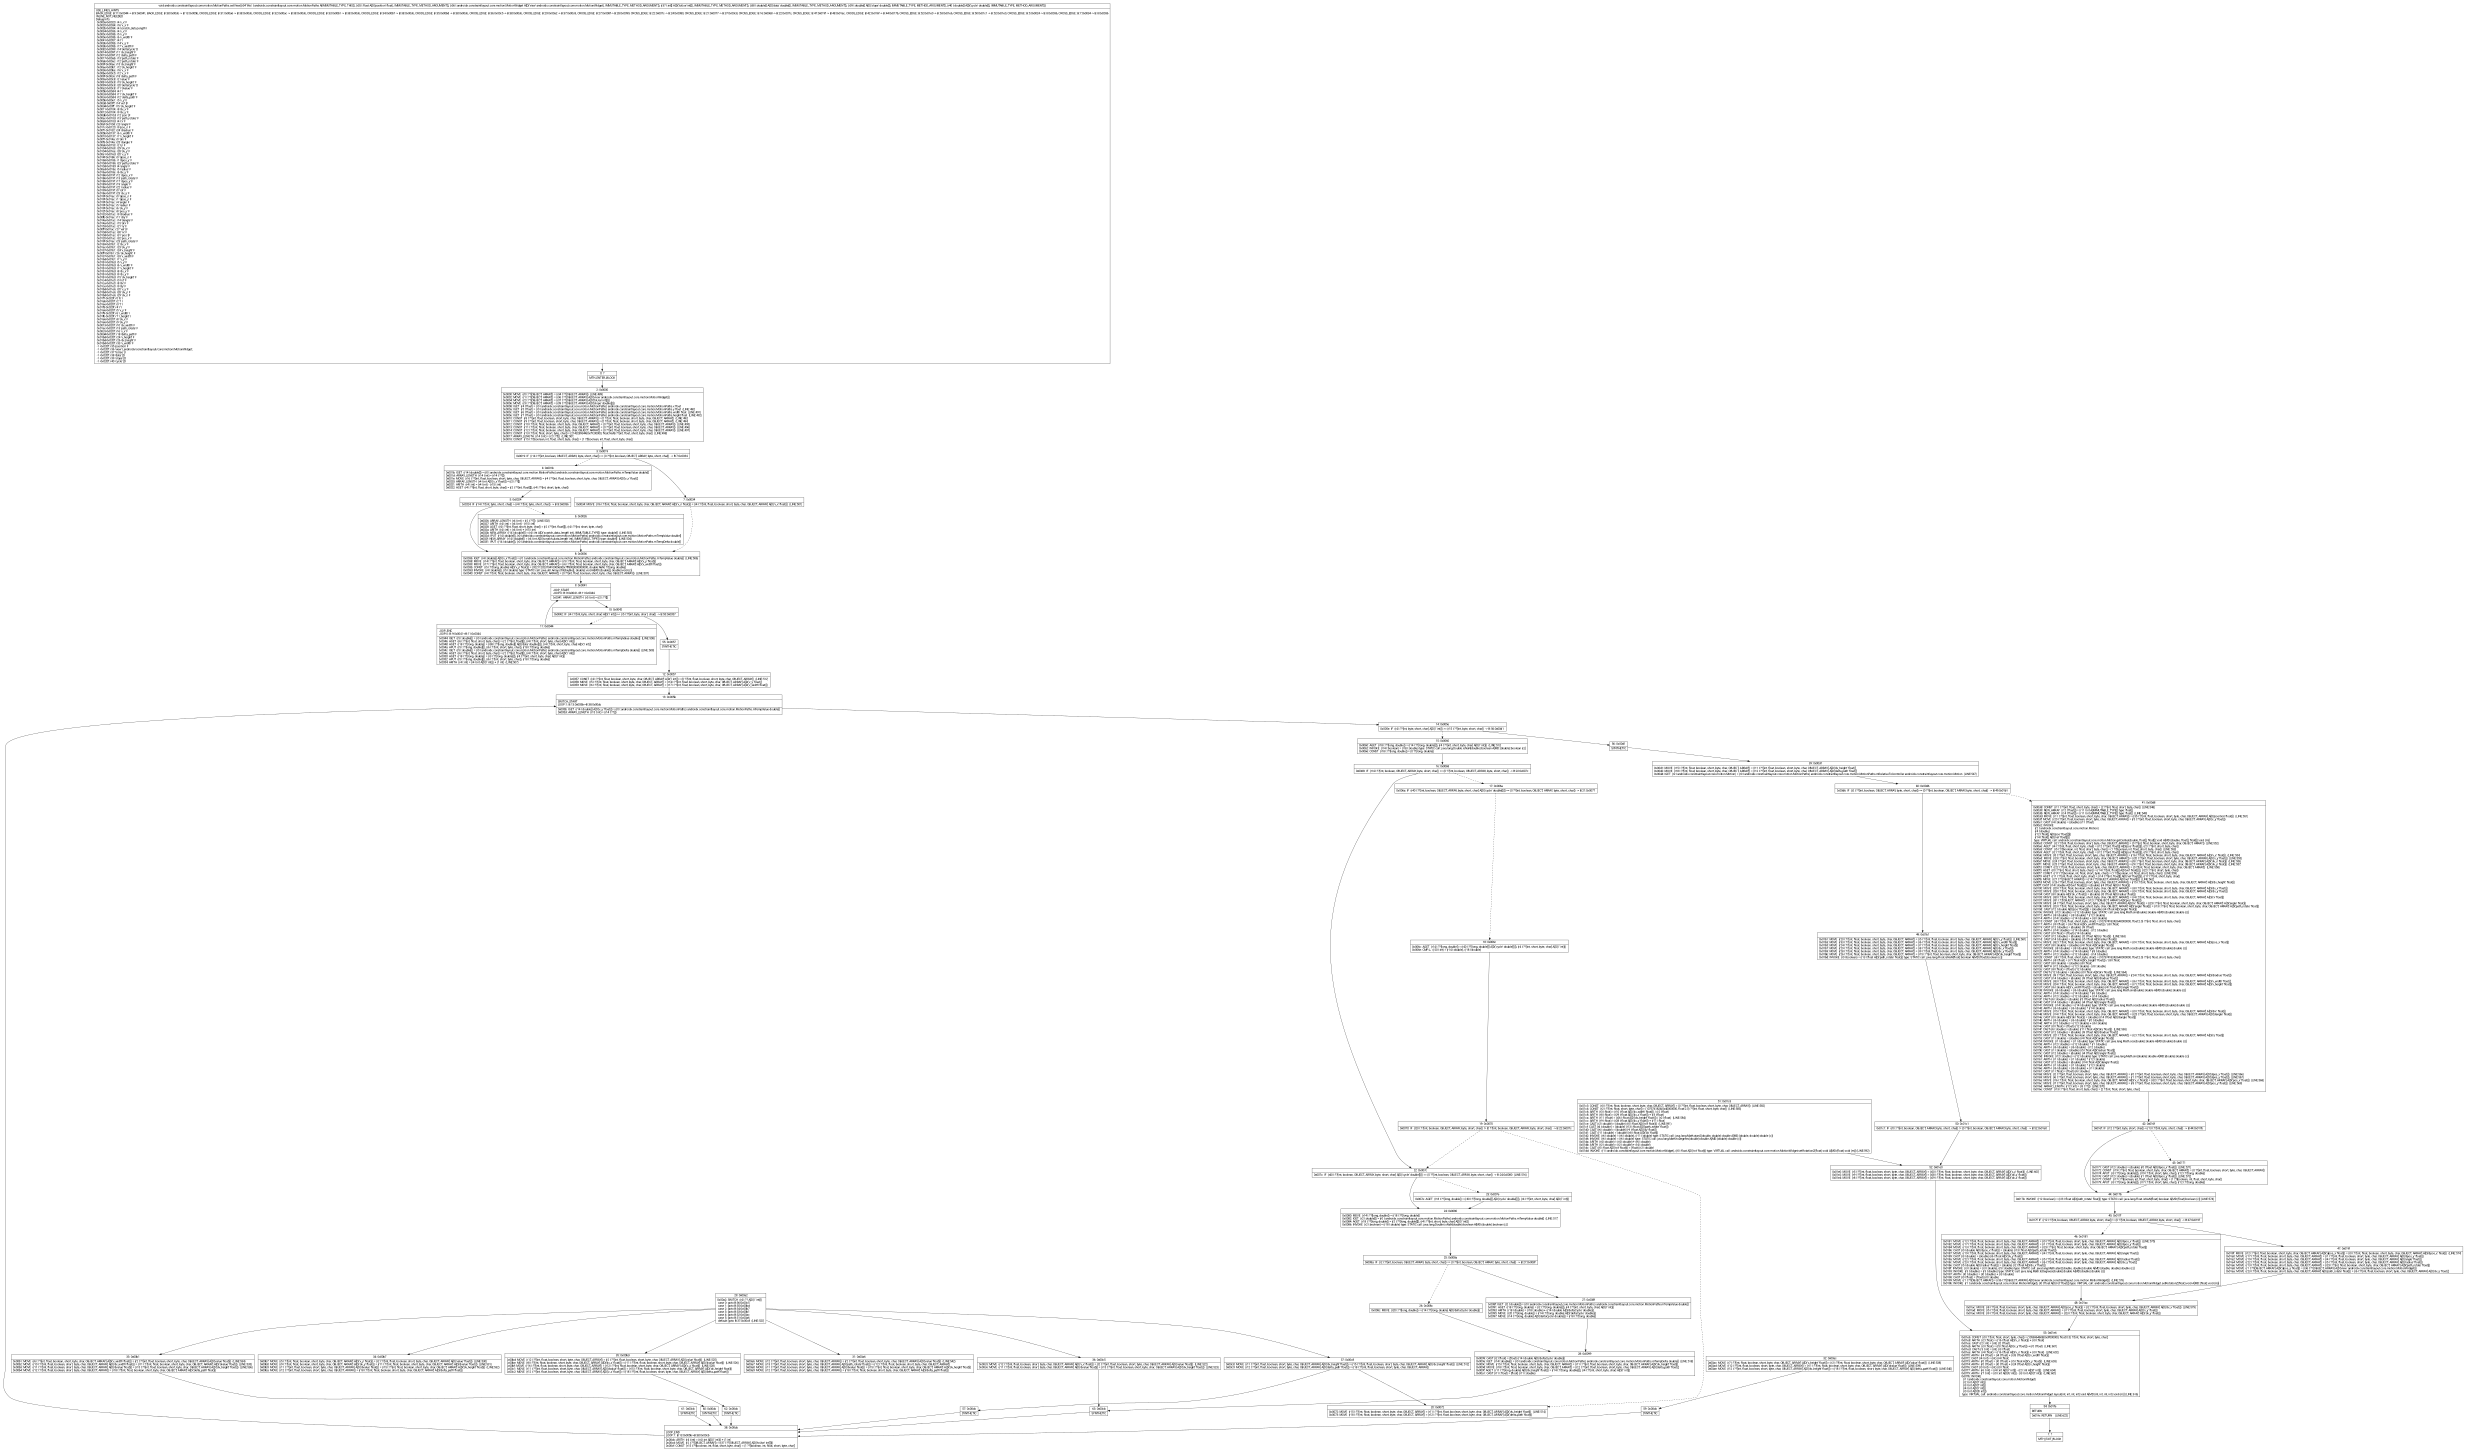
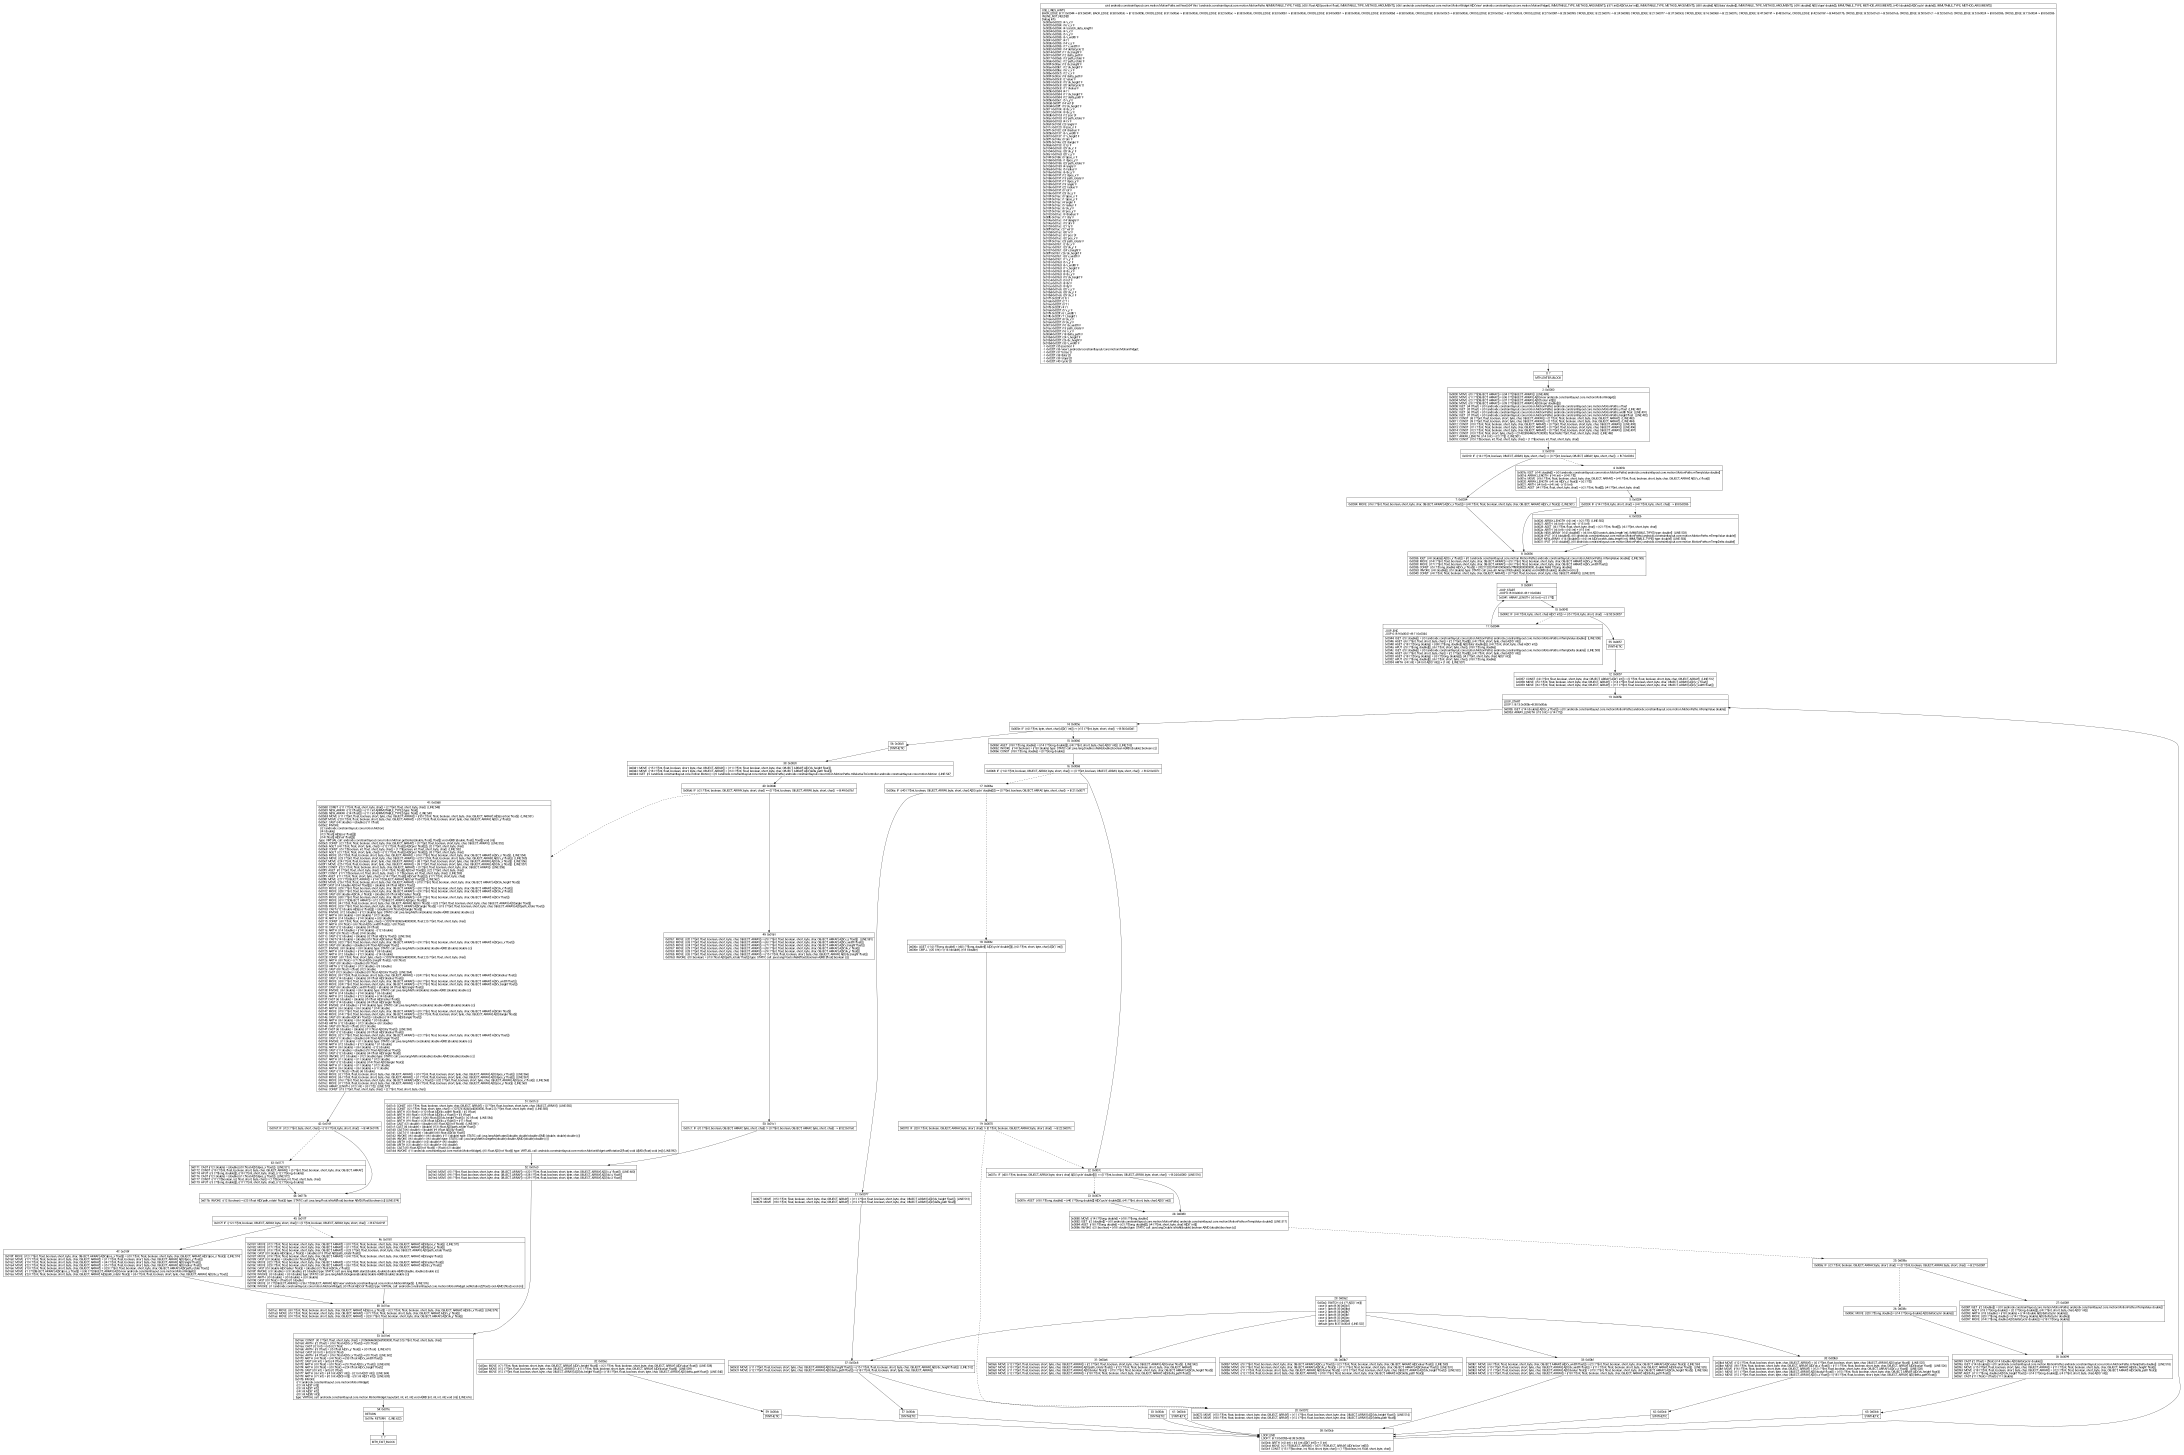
(691, 533) -> (1489, 529)
(568, 702) -> (1512, 702)
none -> (862, 1198)
(1450, 1240) -> (1555, 1243)
(1099, 1364) -> none
(429, 1398) -> (1474, 1404)
